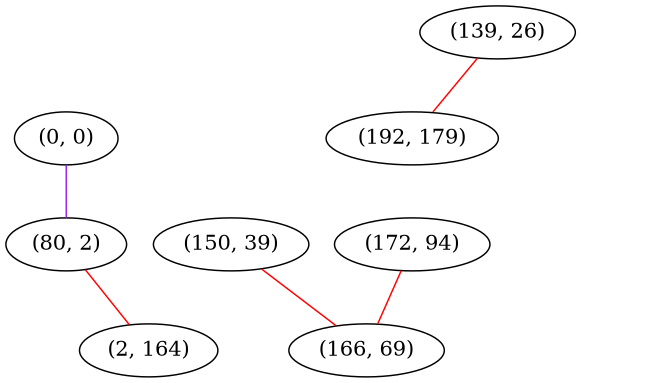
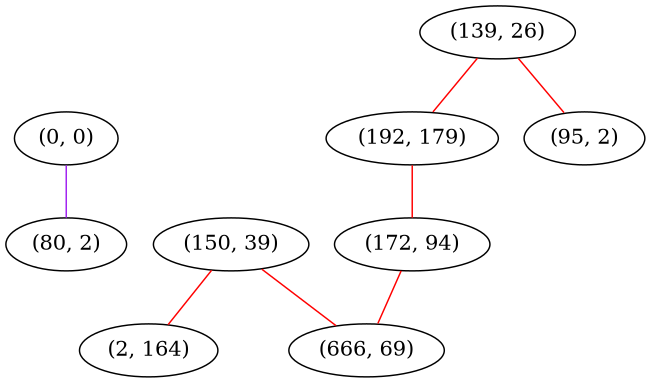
none -> (584, 138)
none -> (412, 192)
(107, 297) -> (190, 297)
(367, 350) -> (367, 350)
